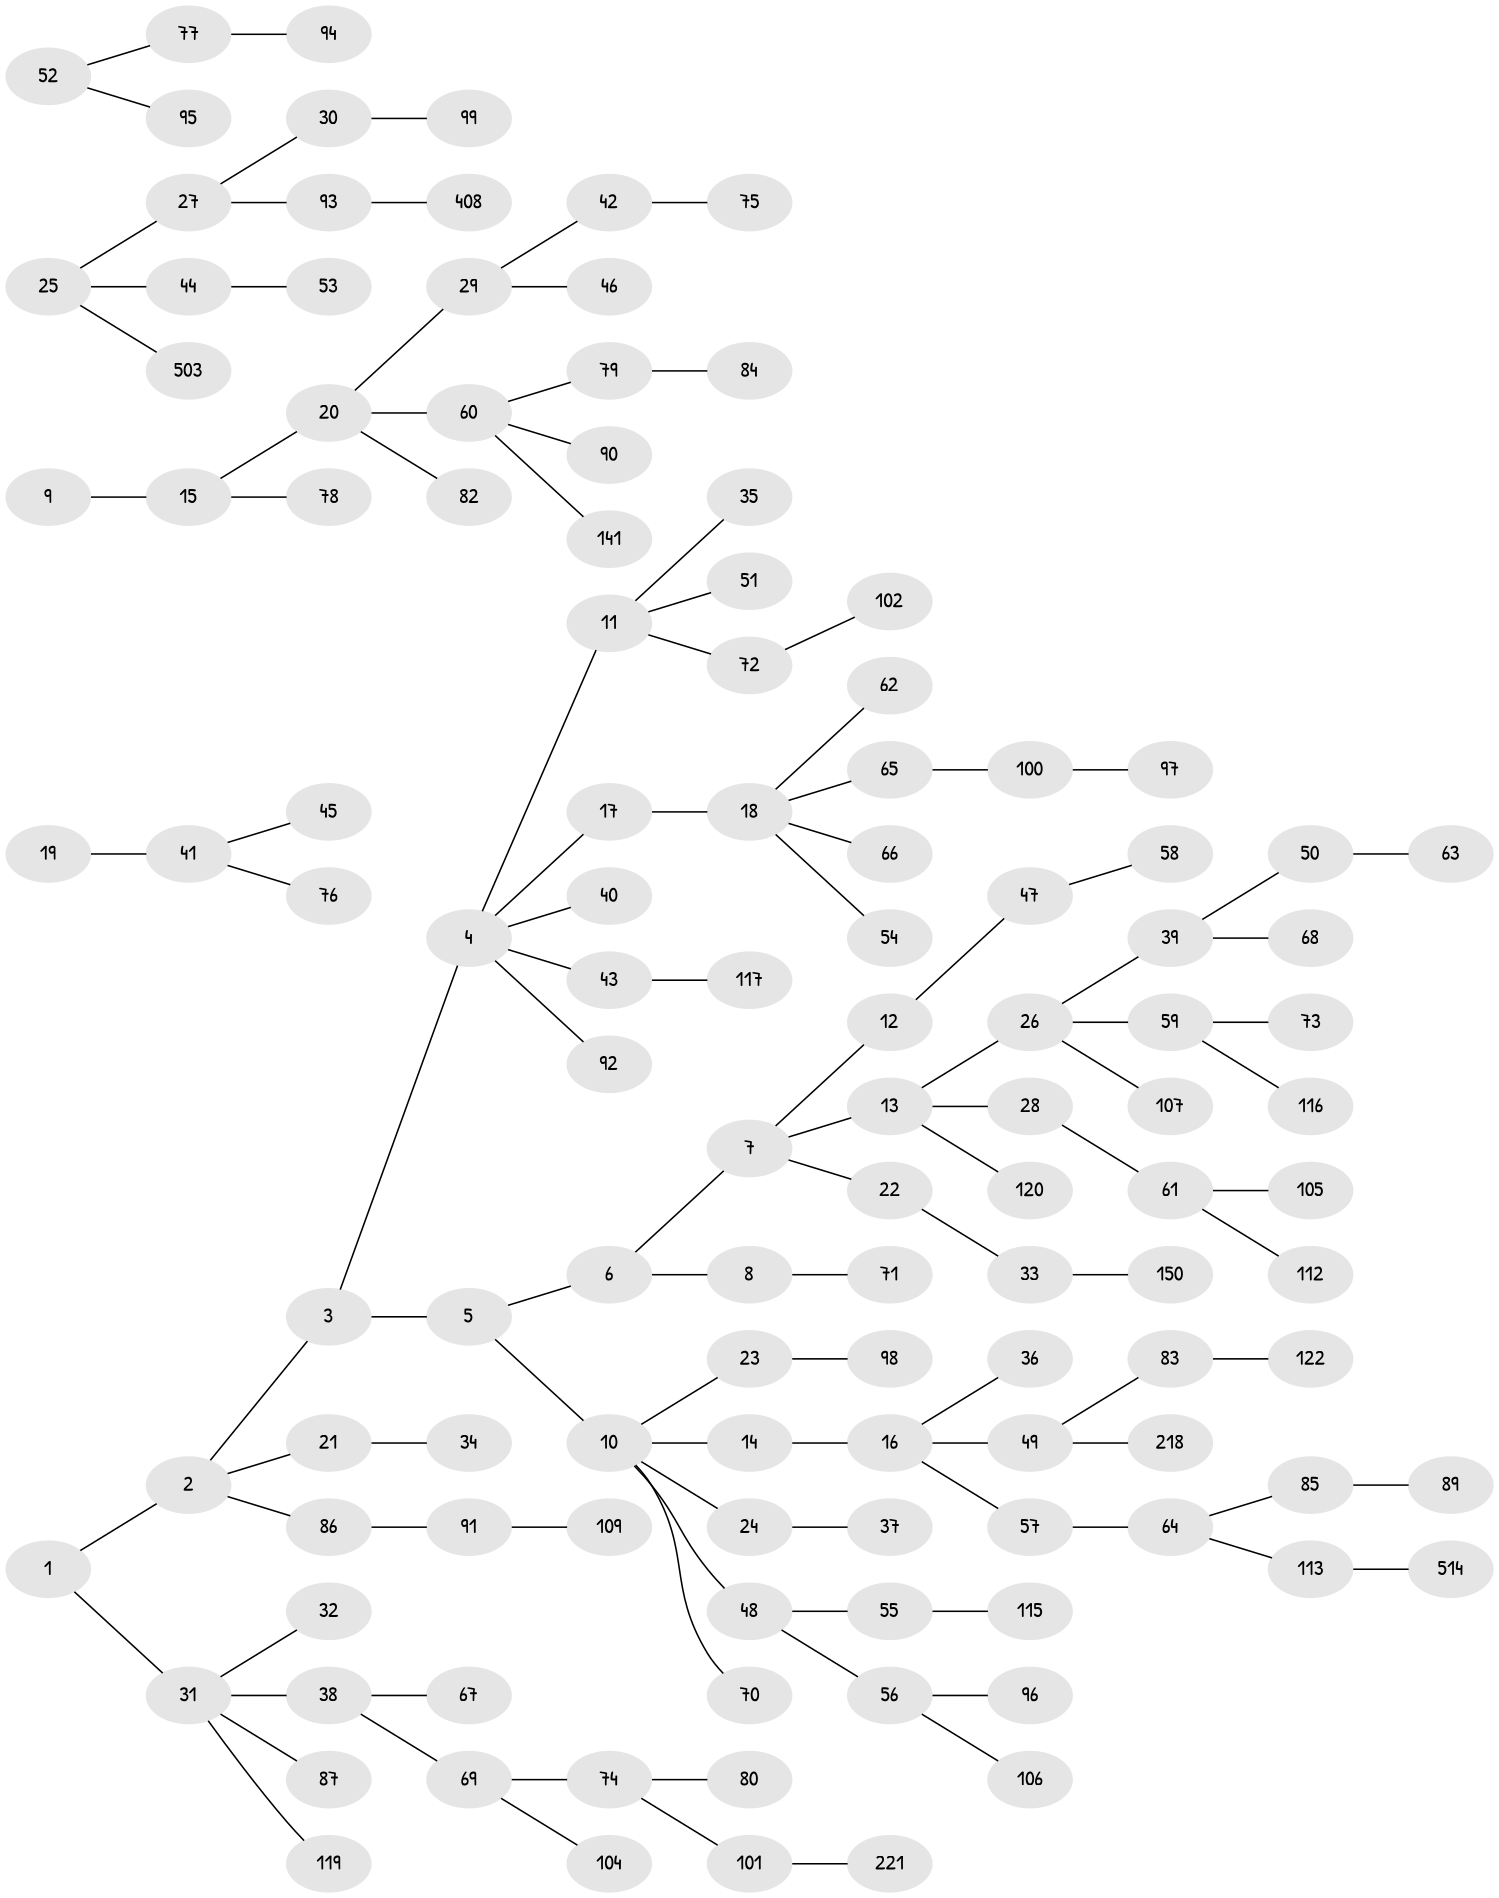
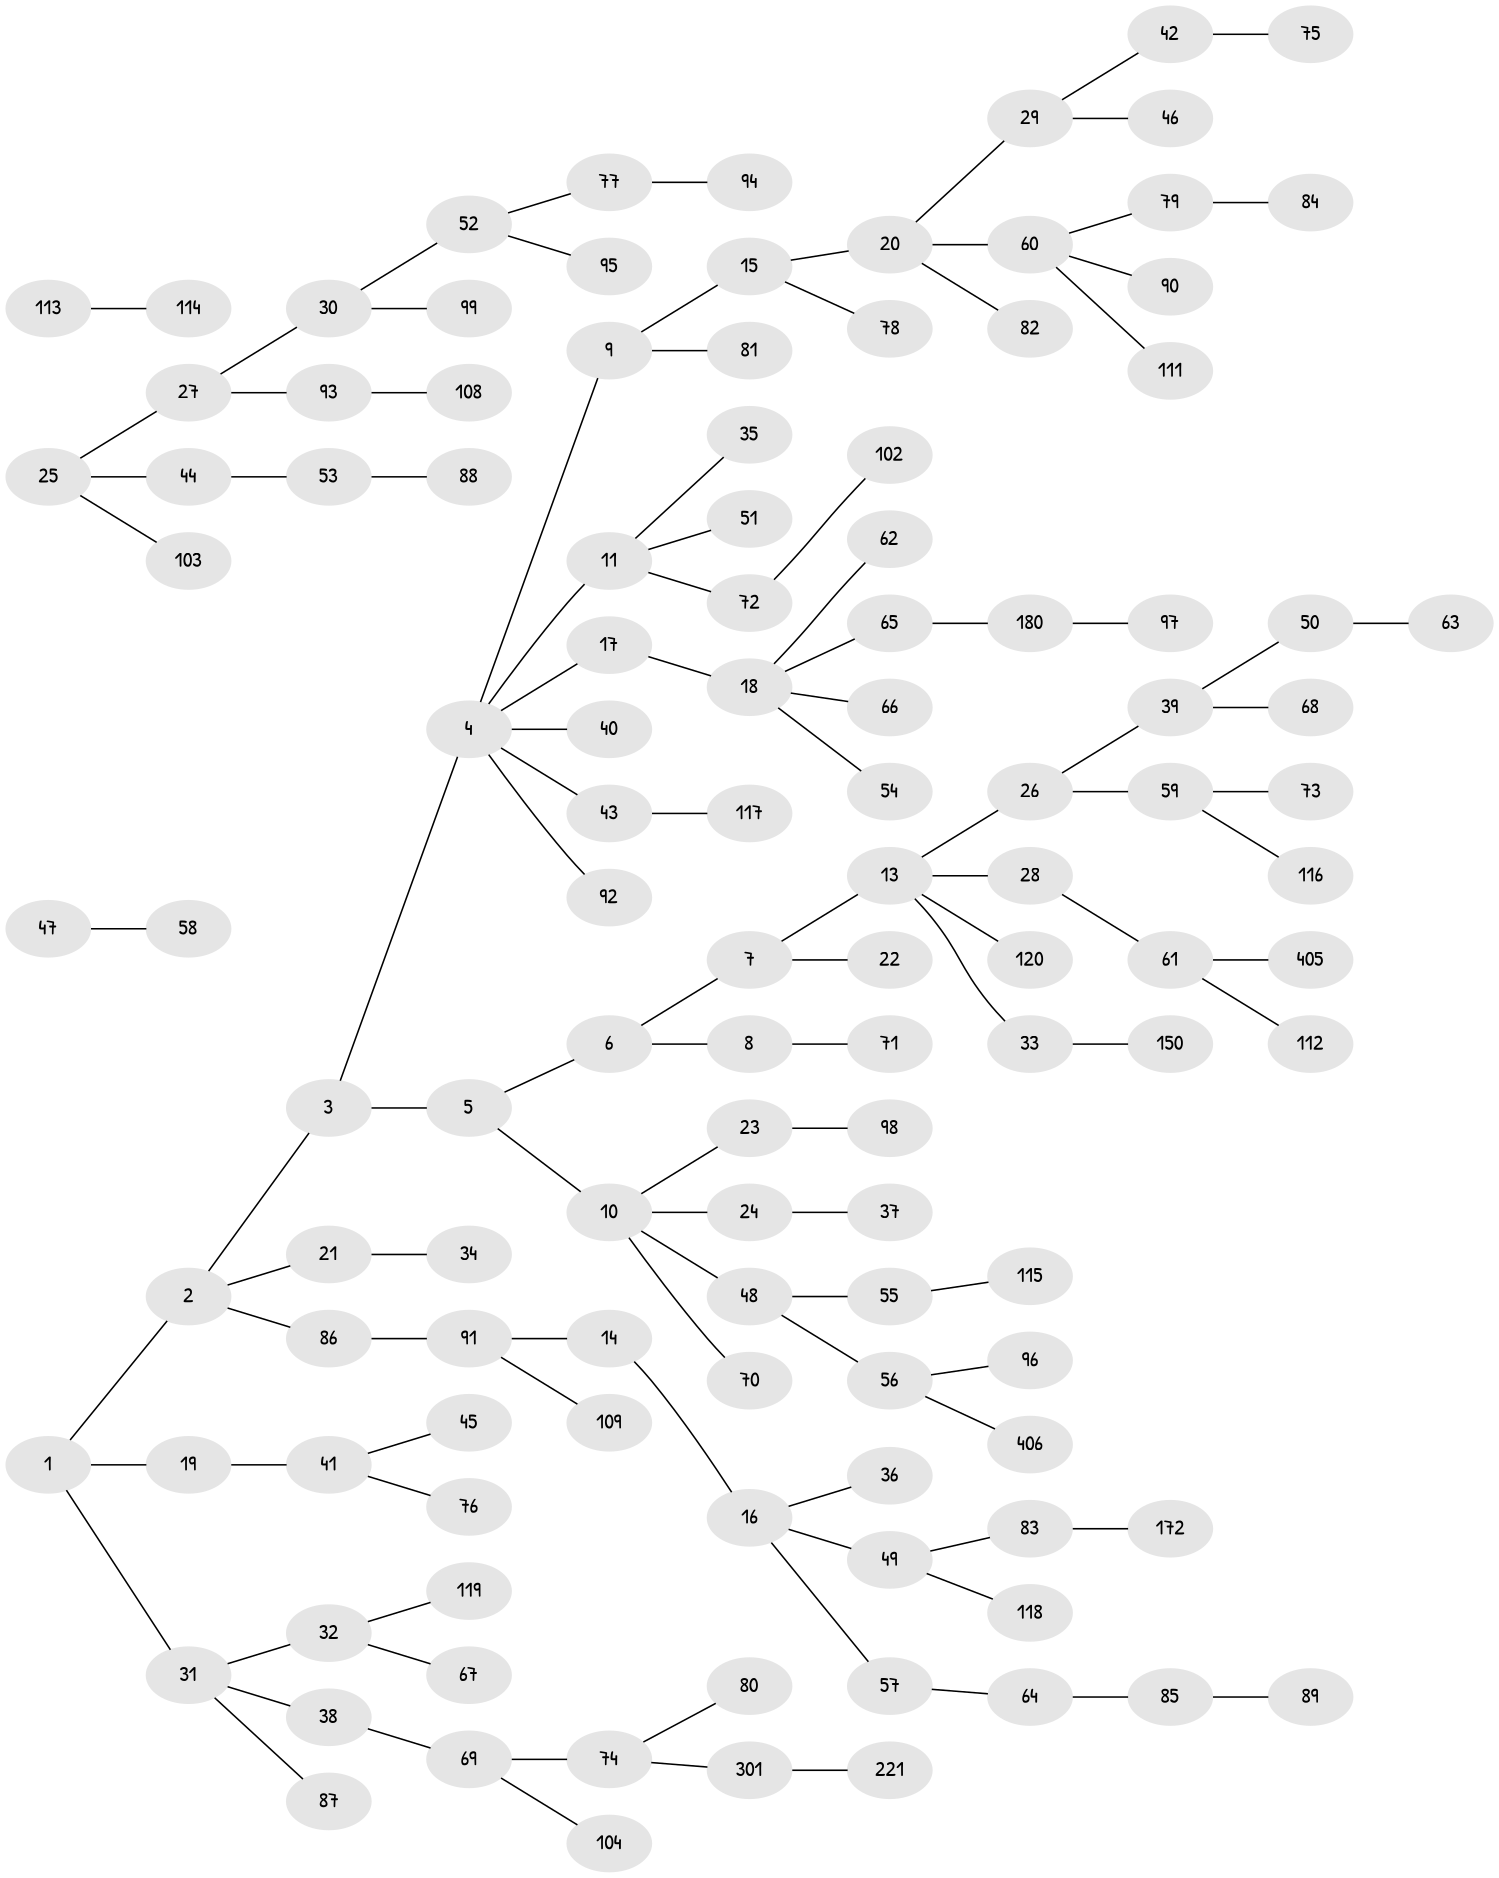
(469, 203) -> (469, 393)
none -> (399, 266)
none -> (750, 351)
(189, 371) -> (189, 561)
none -> (469, 477)
(609, 539) -> (1170, 371)
none -> (539, 540)
(1030, 770) -> (1030, 623)
(890, 1022) -> none
(1170, 1106) -> none
(1311, 1191) -> (1311, 960)
(960, 1233) -> (960, 960)
(1311, 1359) -> (1170, 1529)
(680, 1443) -> (539, 1339)
(1170, 1443) -> (1030, 1613)
none -> (119, 1465)
(1241, 1548) -> none
(1451, 1569) -> (189, 309)
(399, 1695) -> (399, 1654)
(1030, 1780) -> (1030, 1445)
(254, 1782) -> (399, 1612)
(750, 1864) -> (750, 1770)
